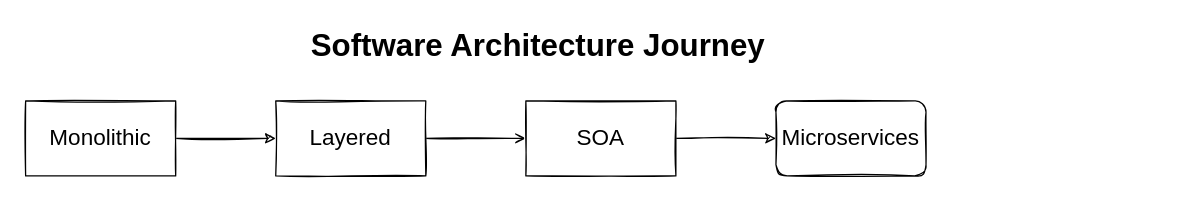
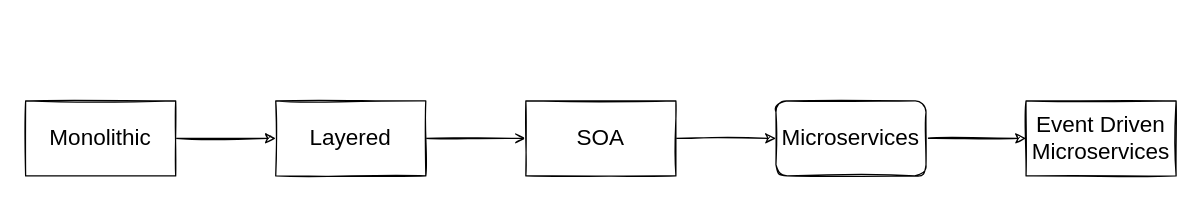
(538, 44) -> none
none -> (973, 138)
none -> (1101, 138)
